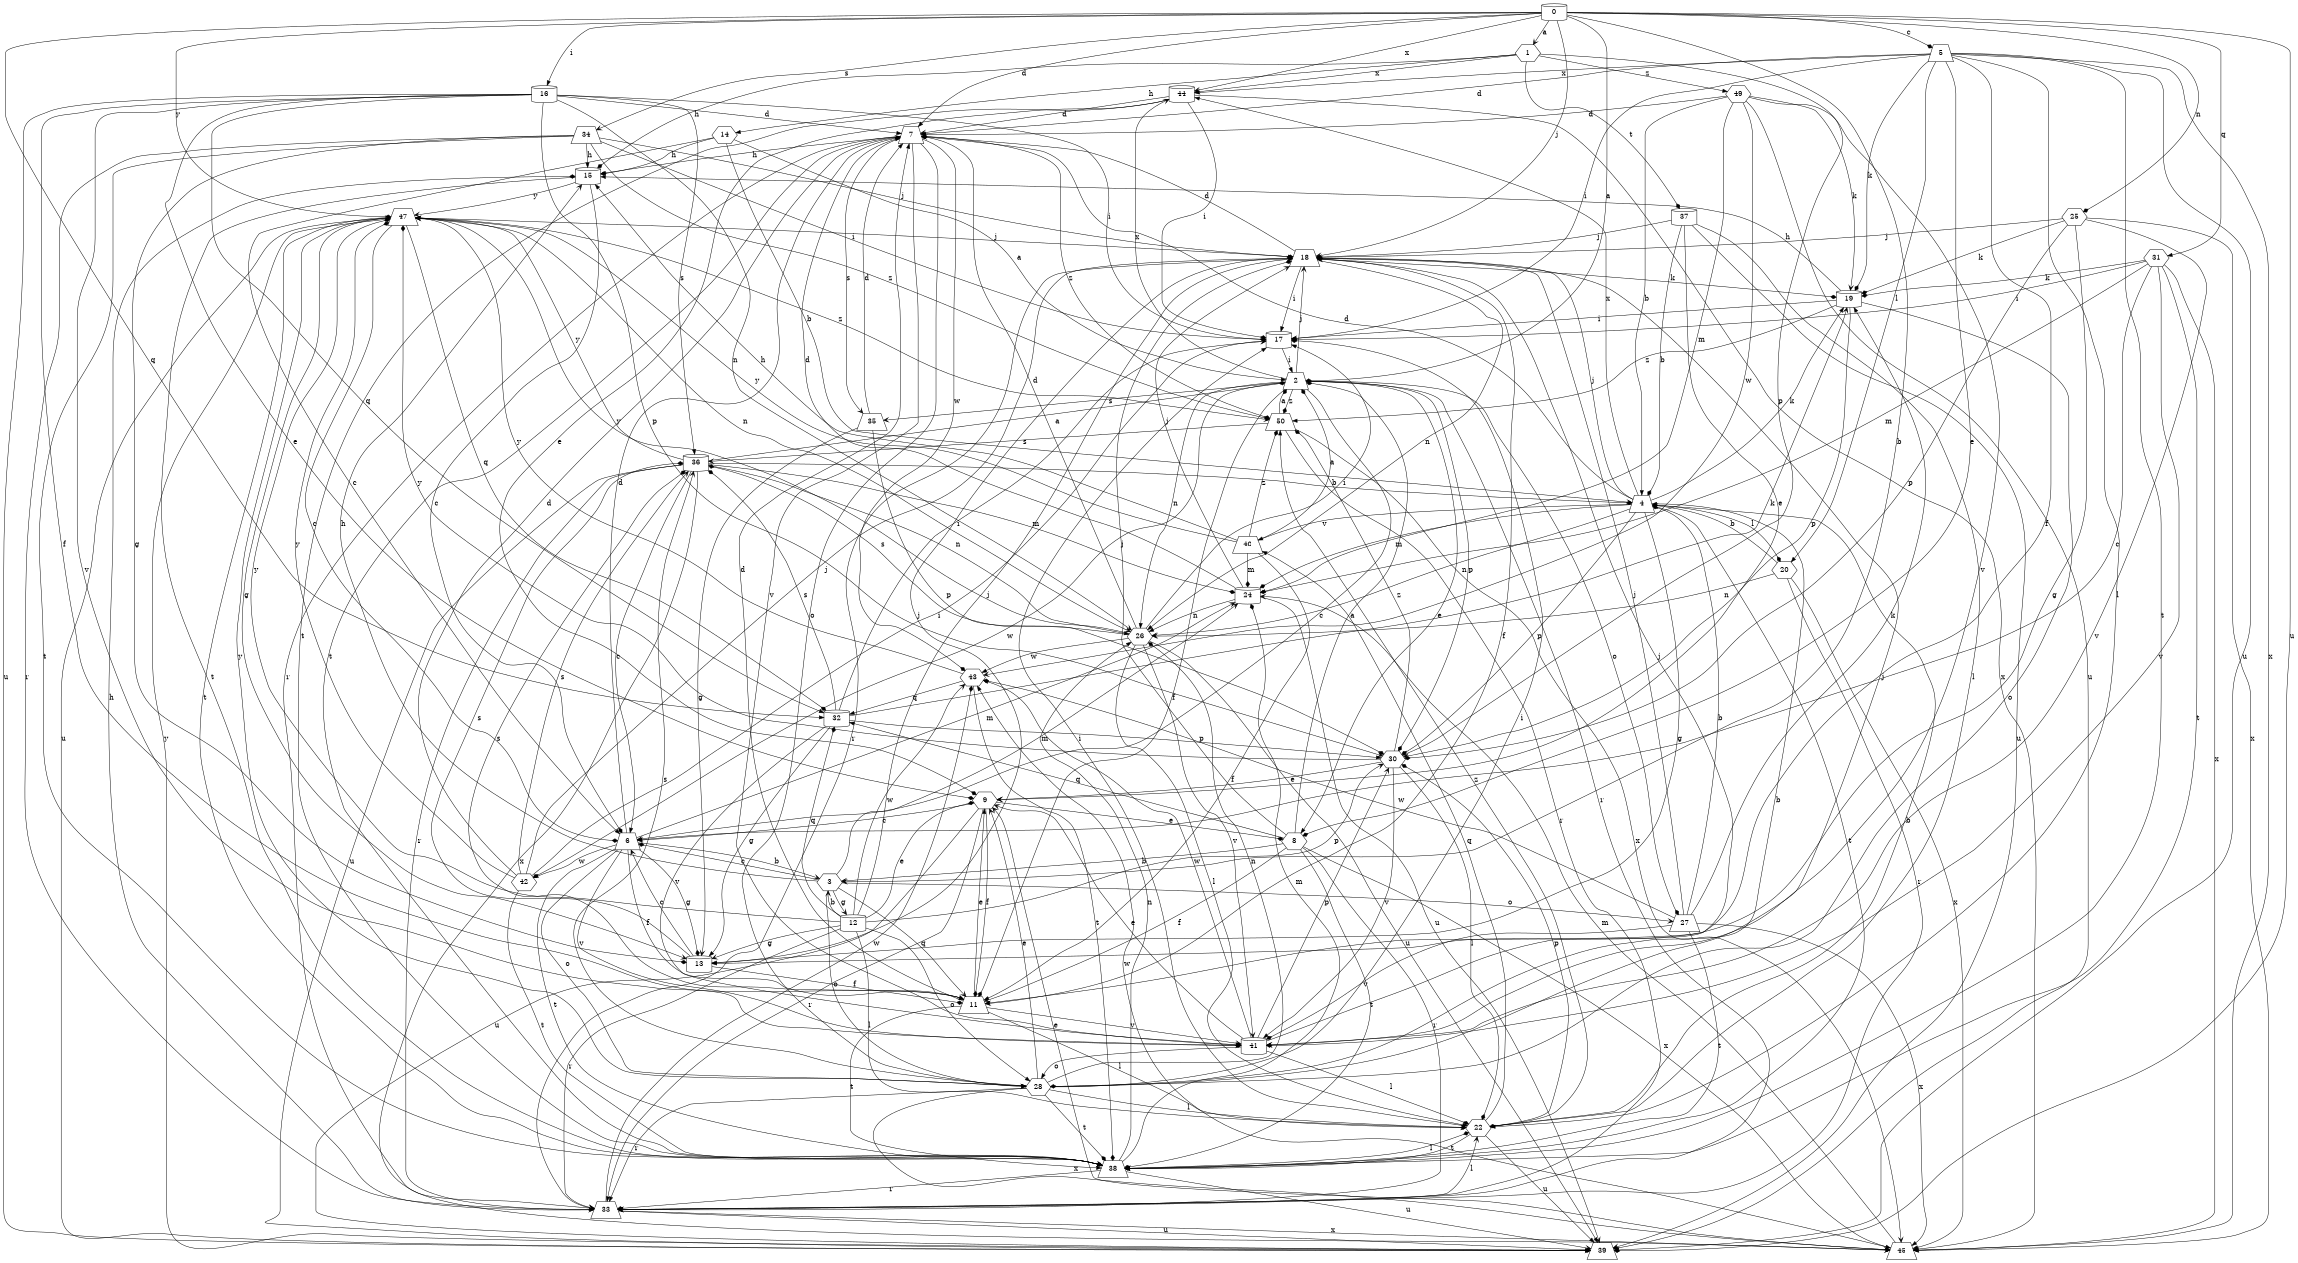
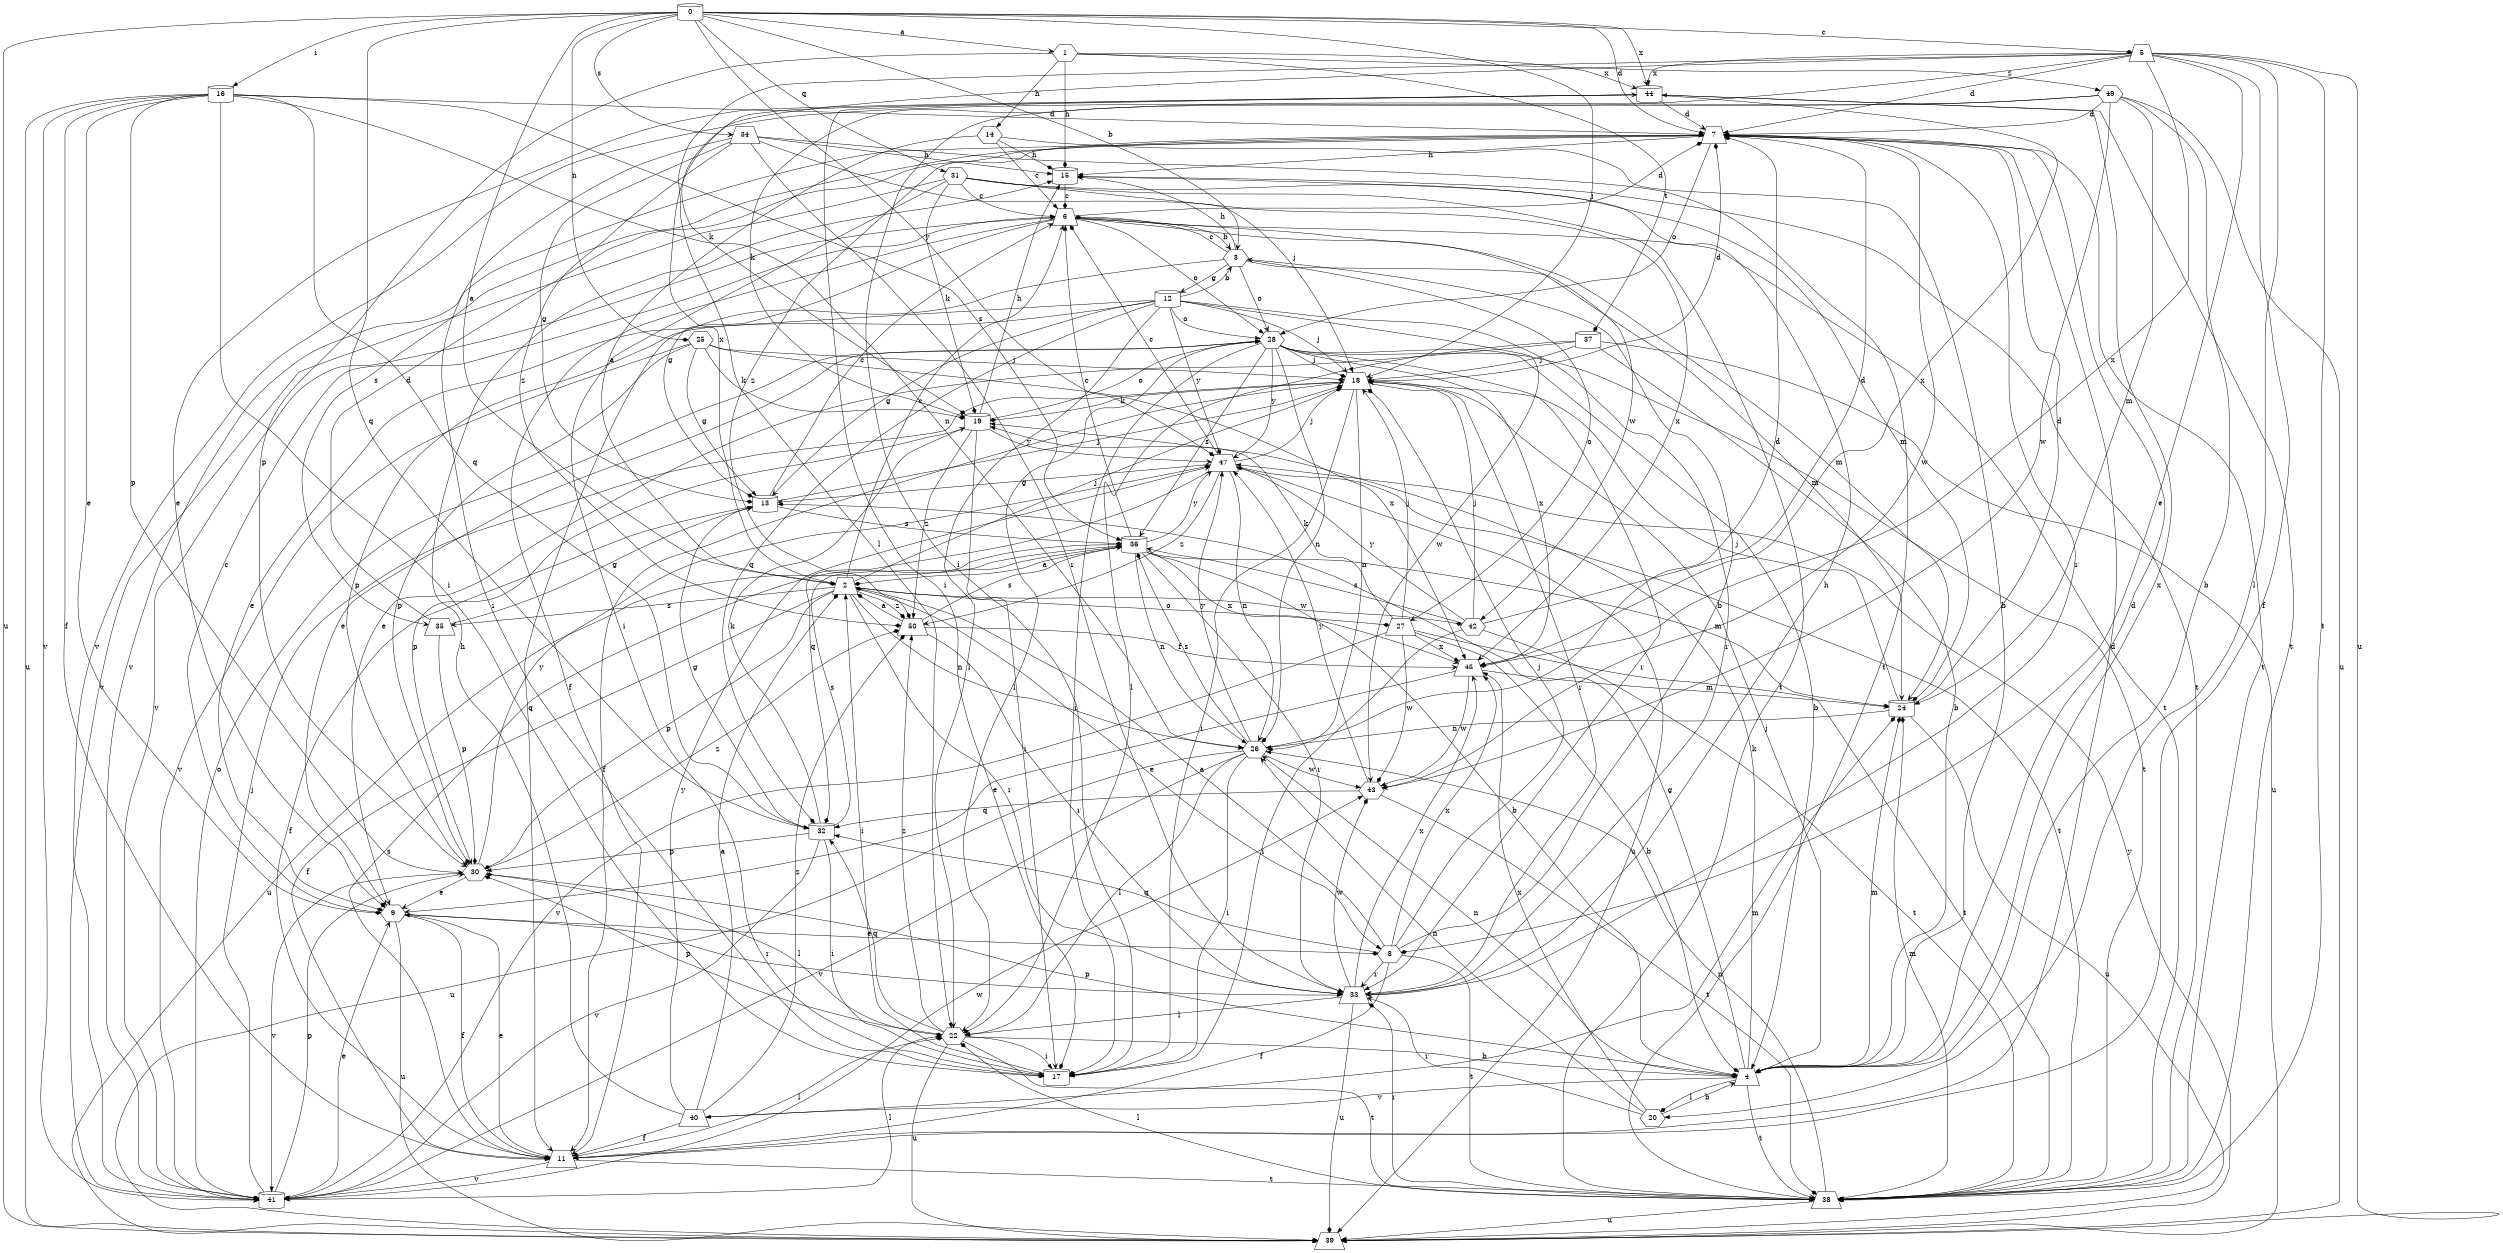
(498, 202) -> (1096, 455)
(894, 634) -> (1258, 867)
(1451, 810) -> (875, 952)
(1638, 841) -> (1180, 647)
